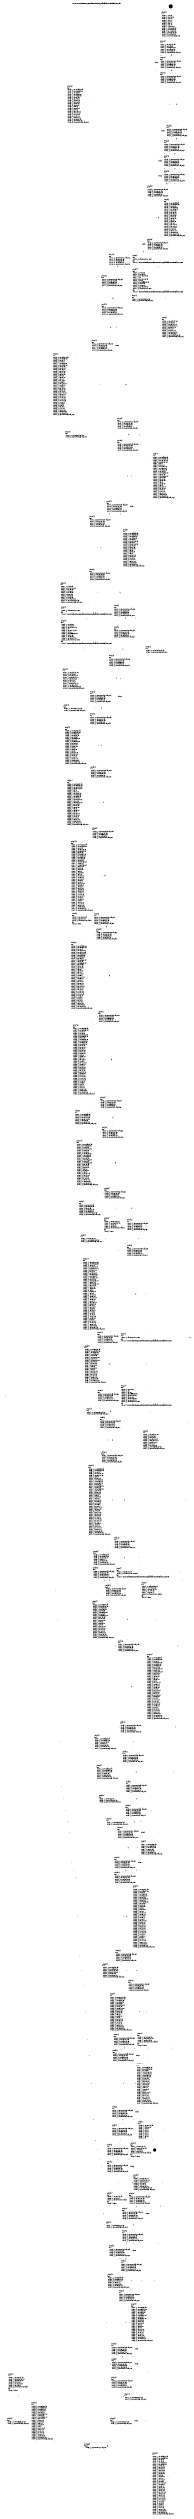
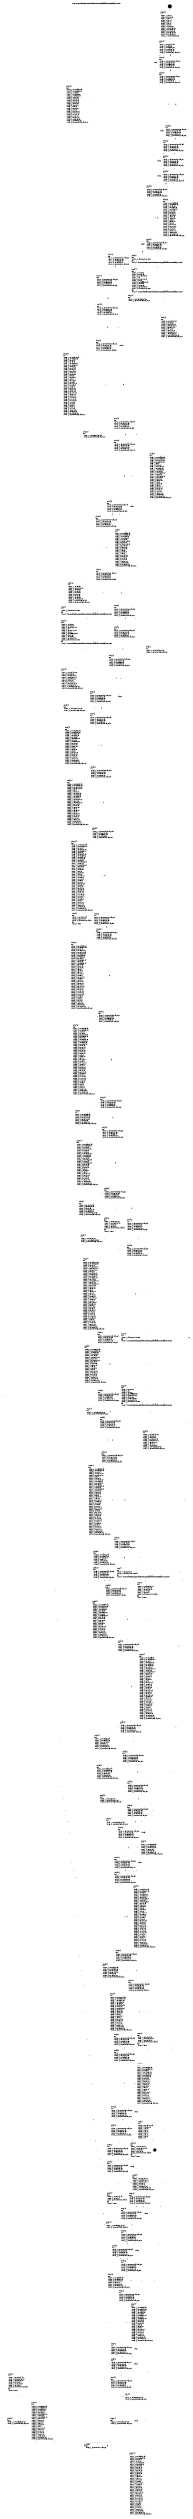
(138, 2056) -> none
